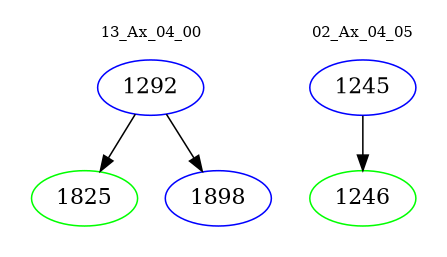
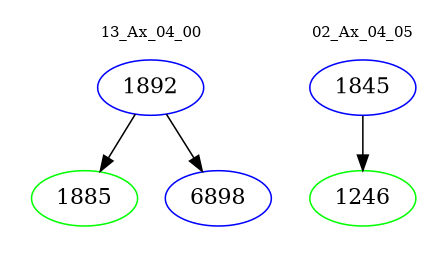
(151, 88) -> (151, 88)
(363, 88) -> (363, 88)
(85, 198) -> (85, 198)
(218, 198) -> (218, 198)
